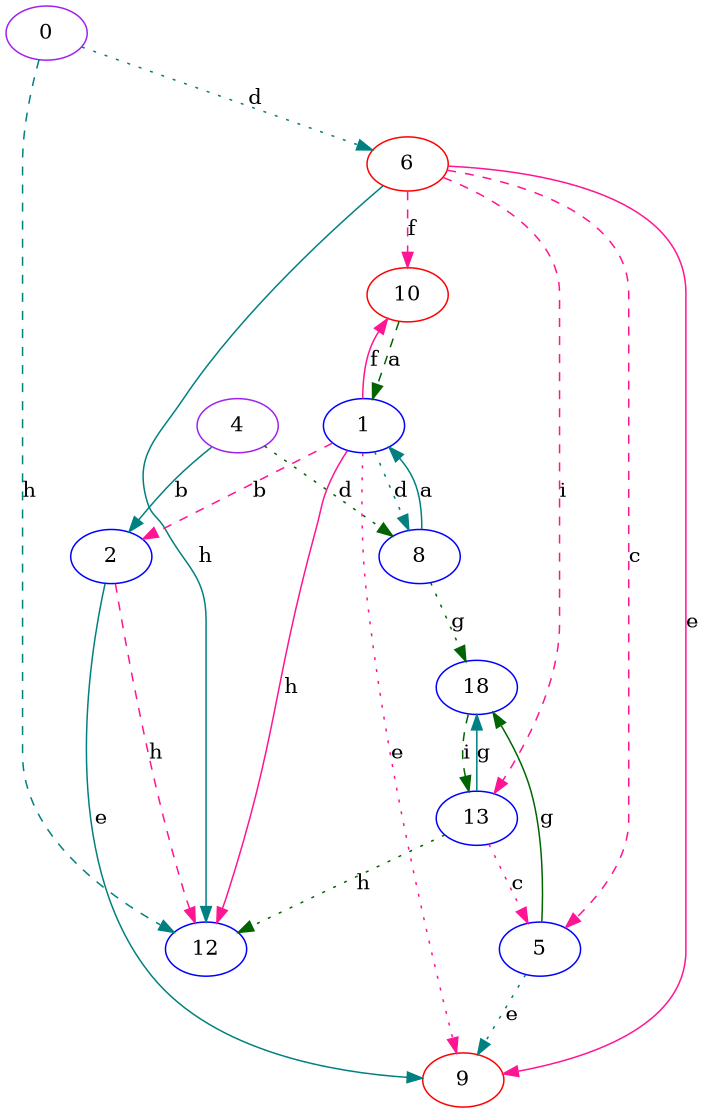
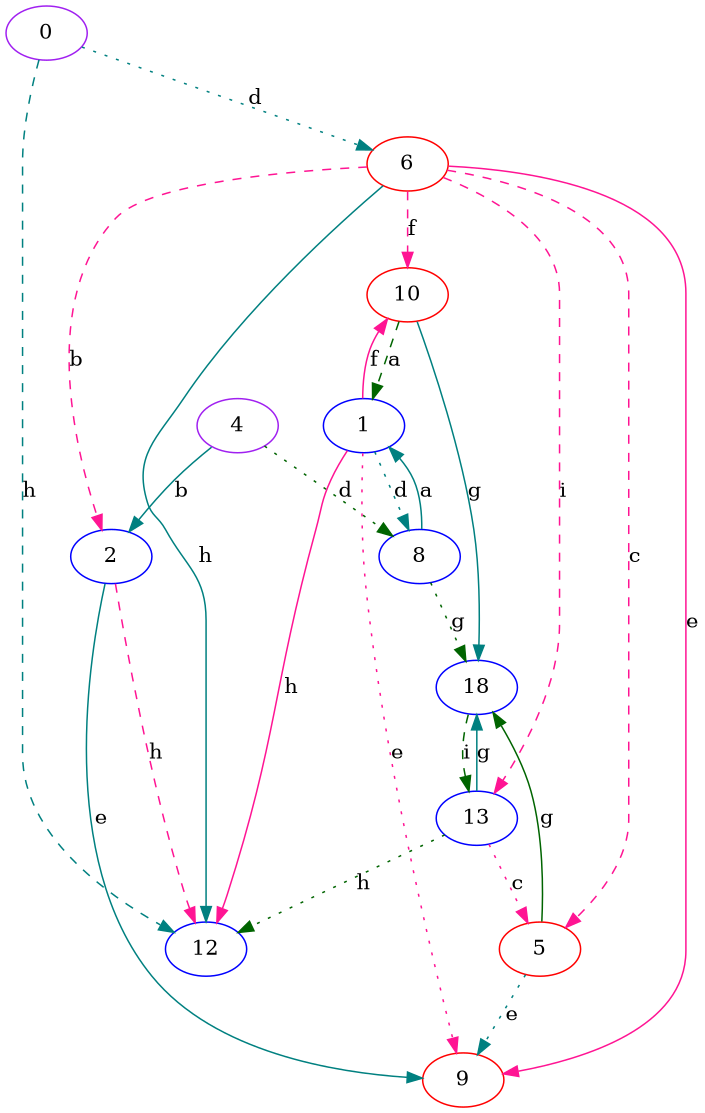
none -> (464, 480)
(244, 488) -> (101, 239)
(540, 949) -> (540, 949)
